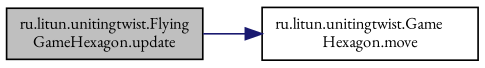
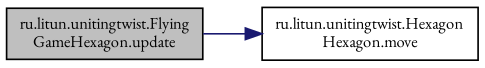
(370, 34) -> (370, 34)
